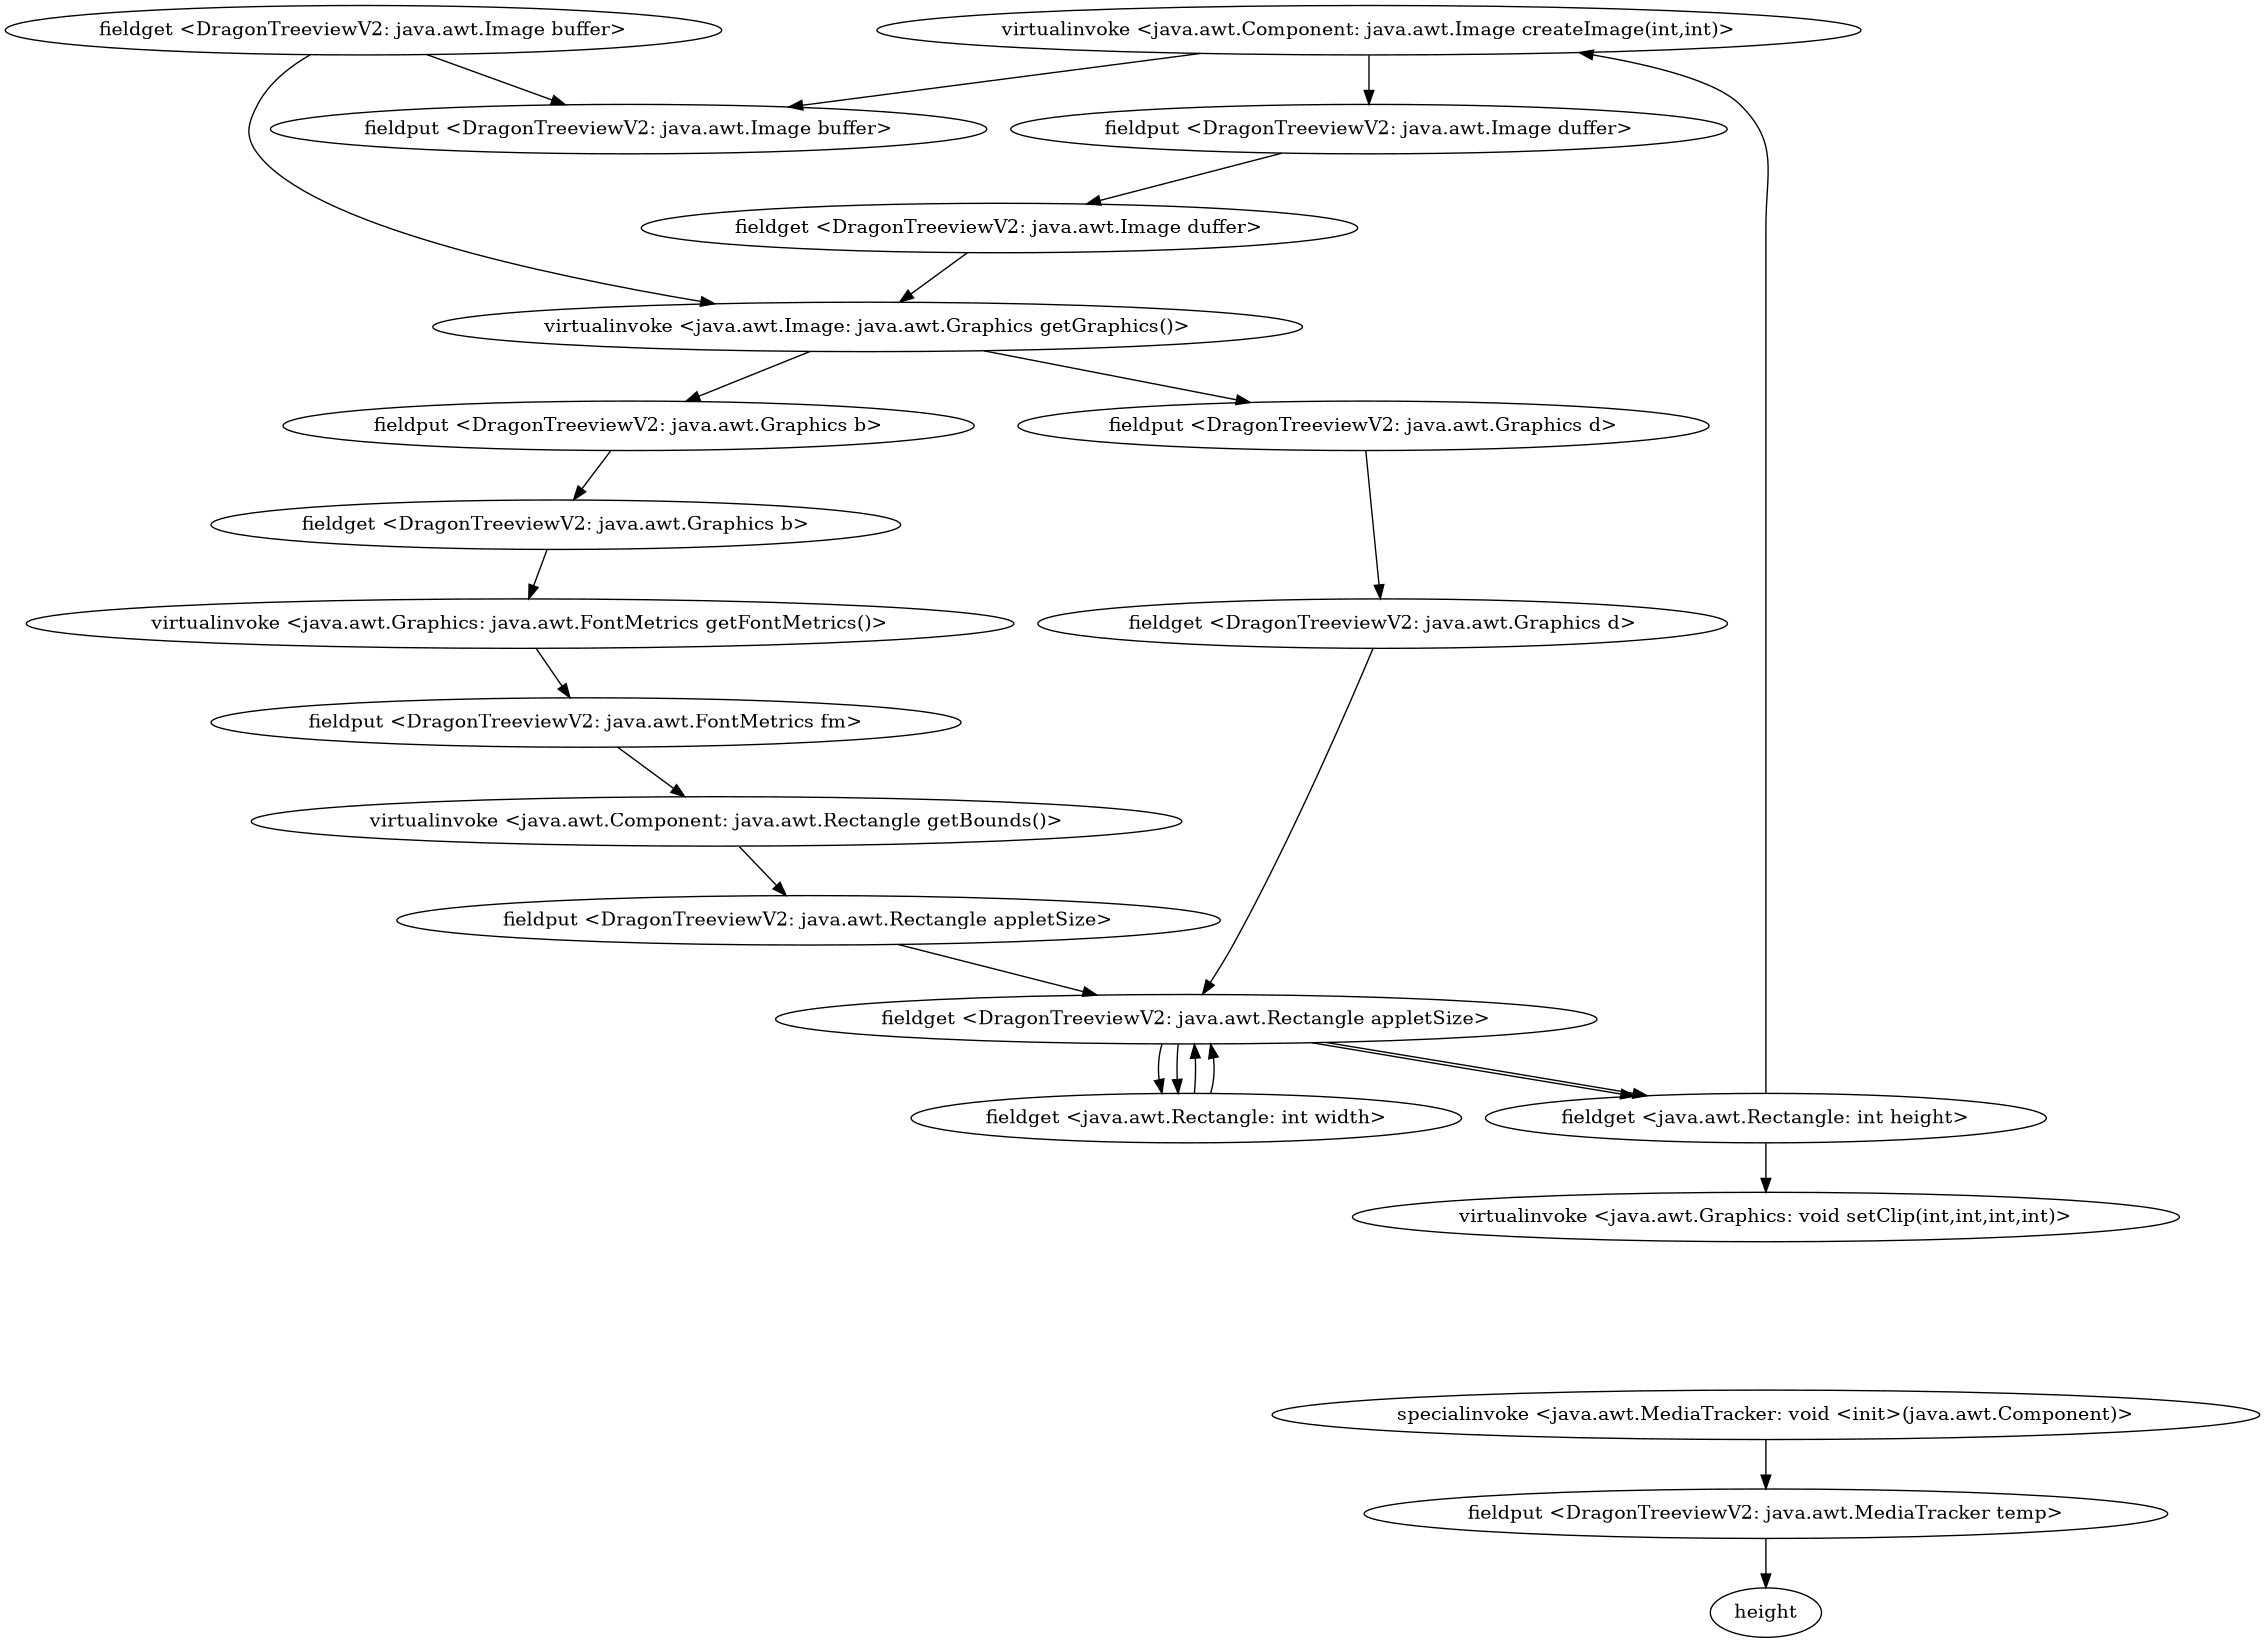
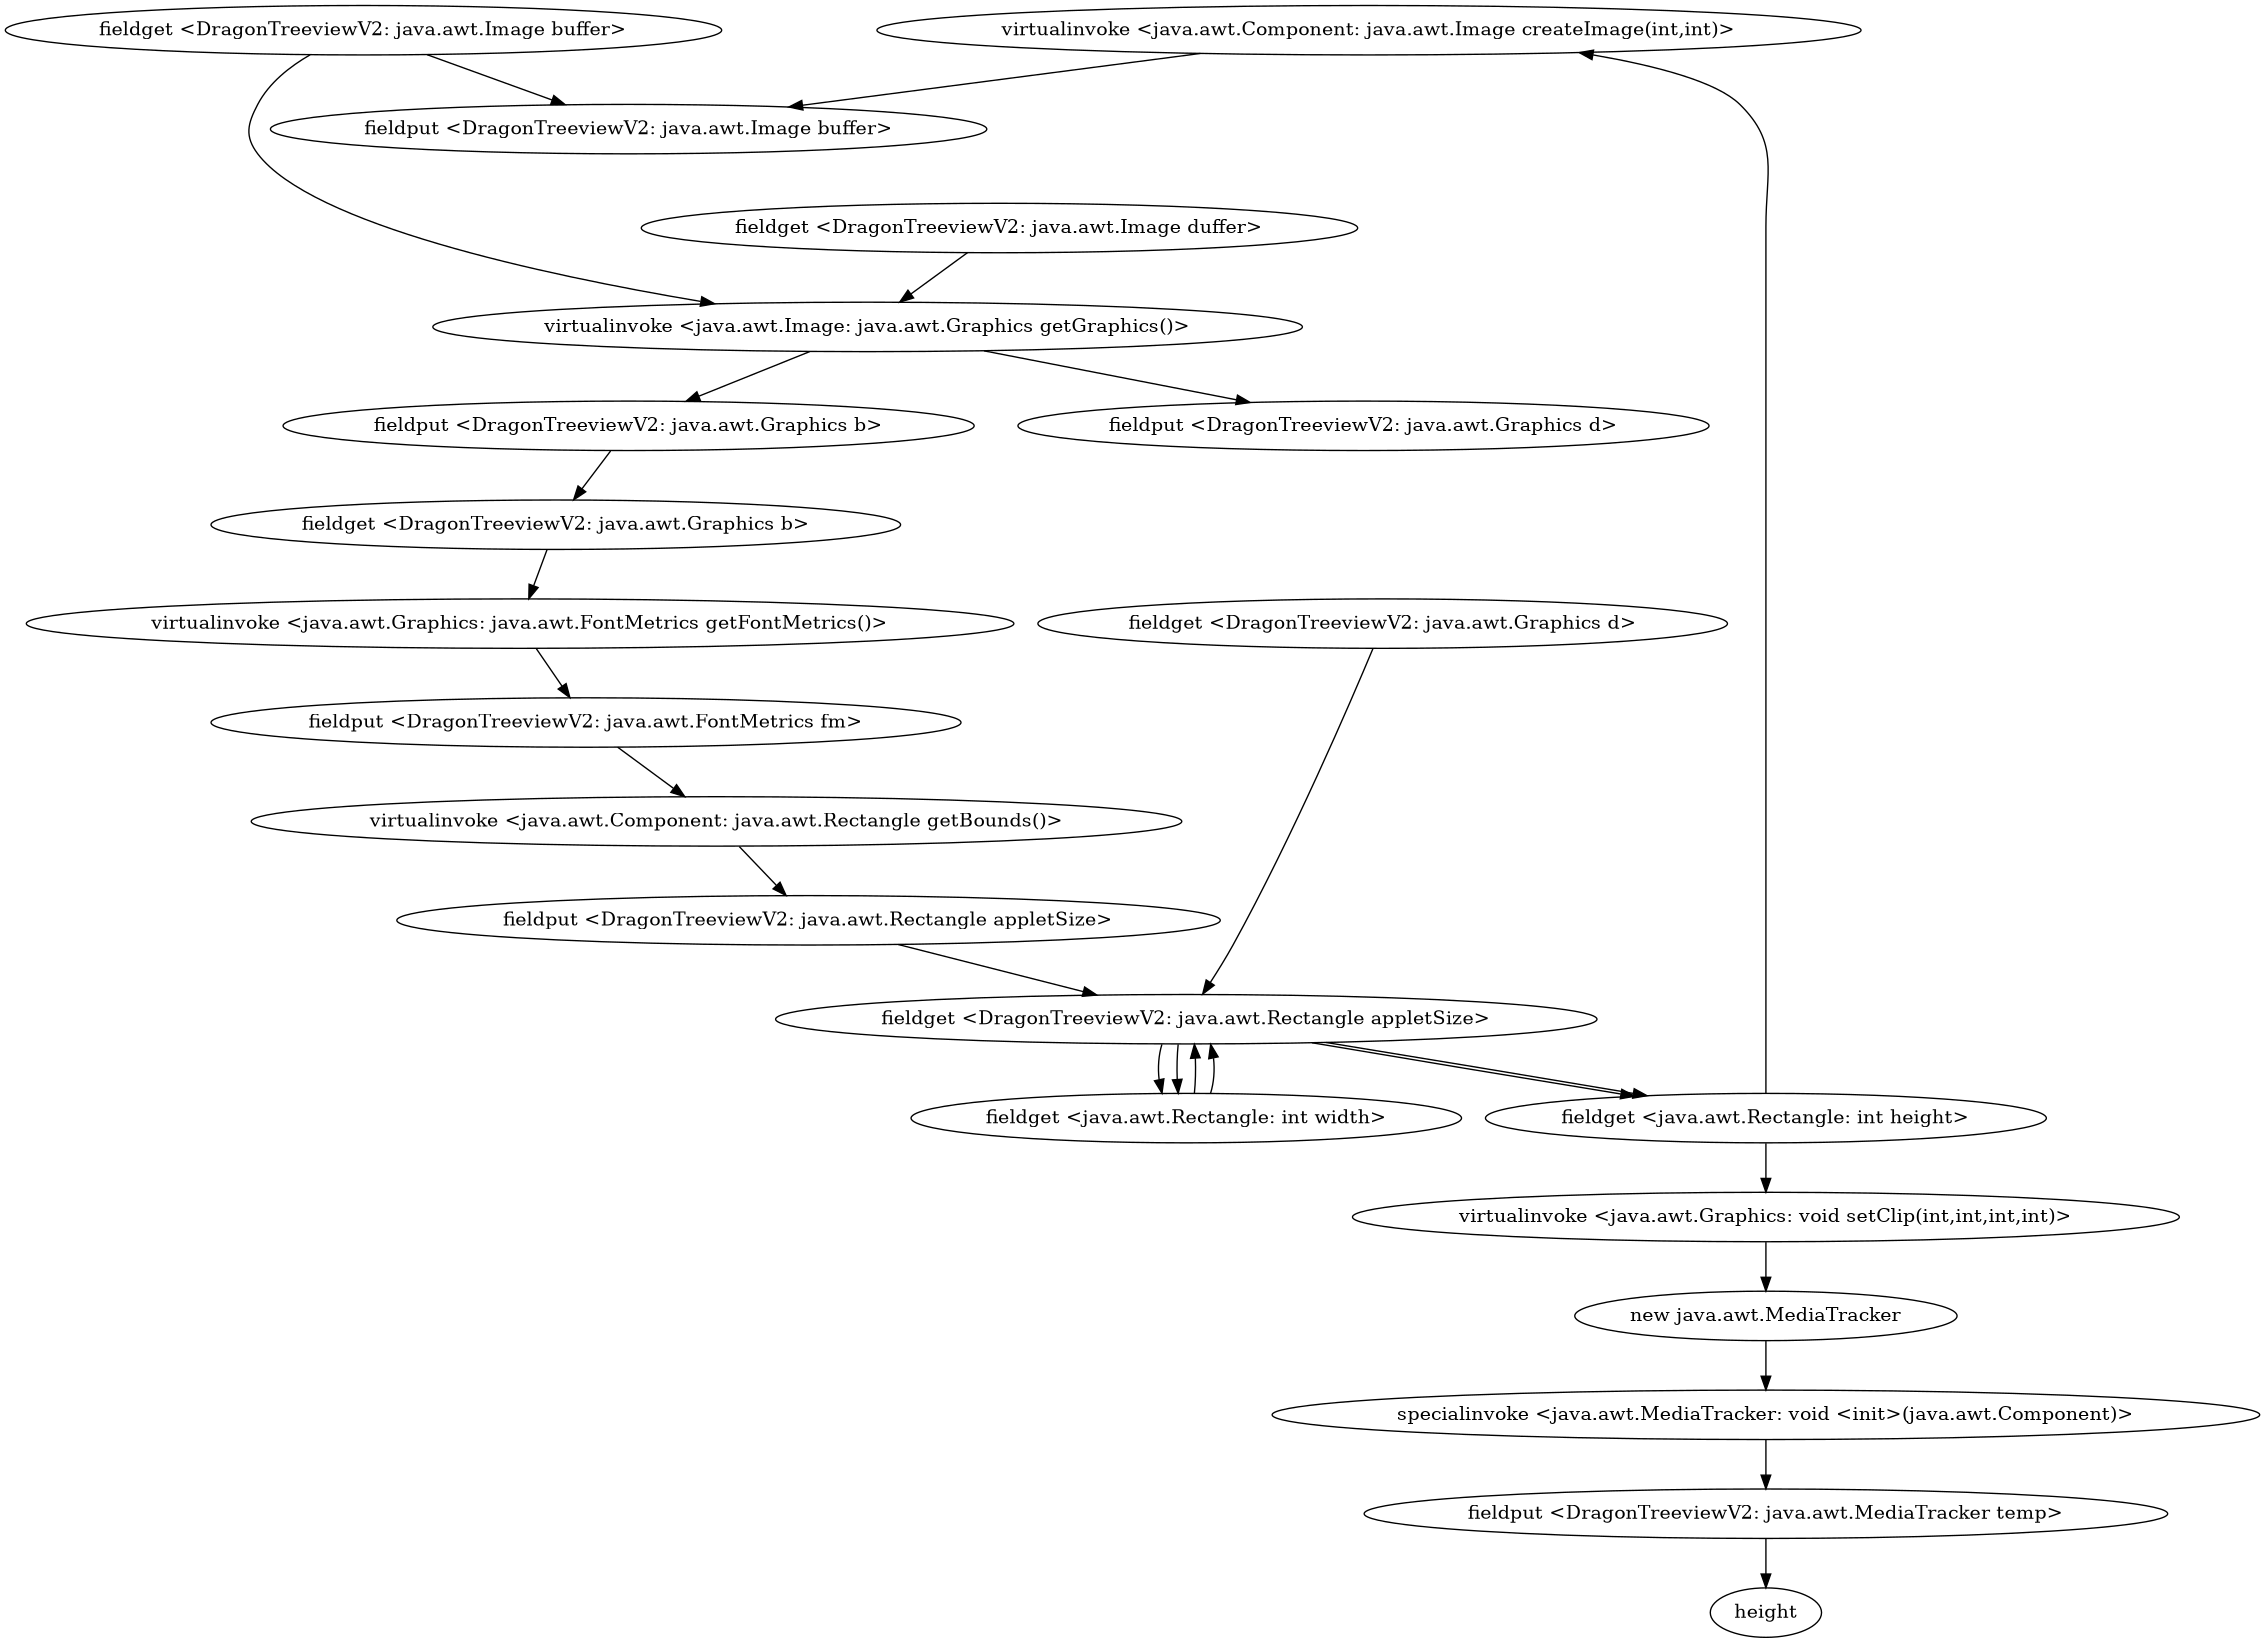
(1369, 129) -> none
(1372, 518) -> none
none -> (1766, 1316)
